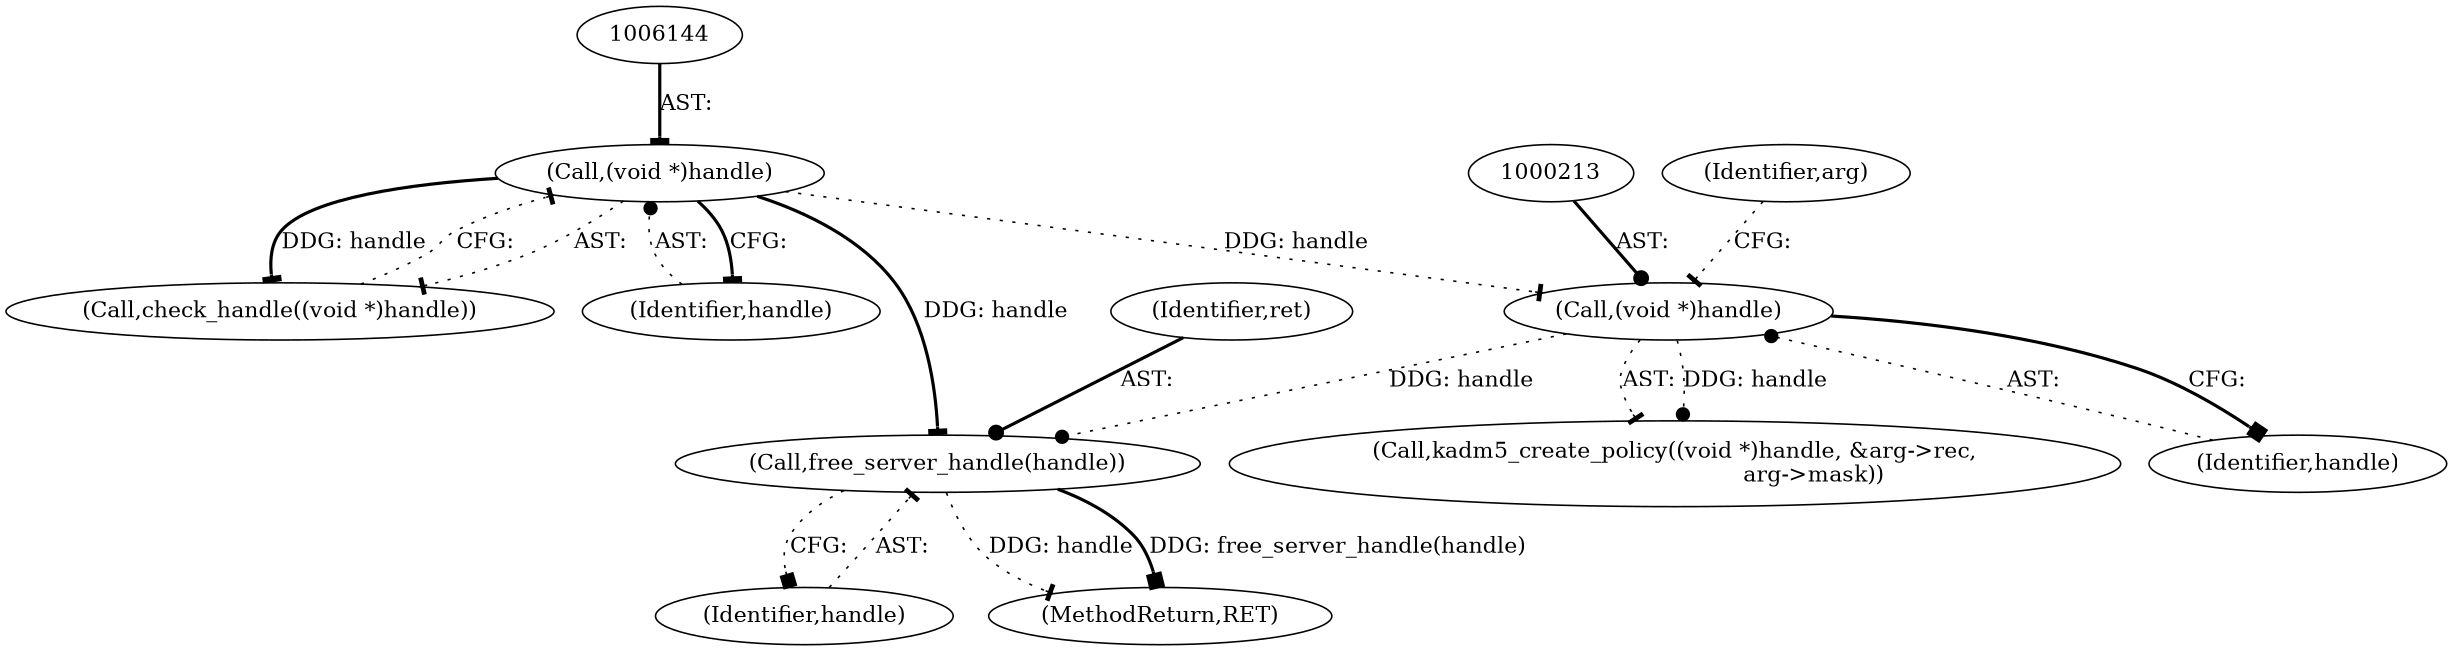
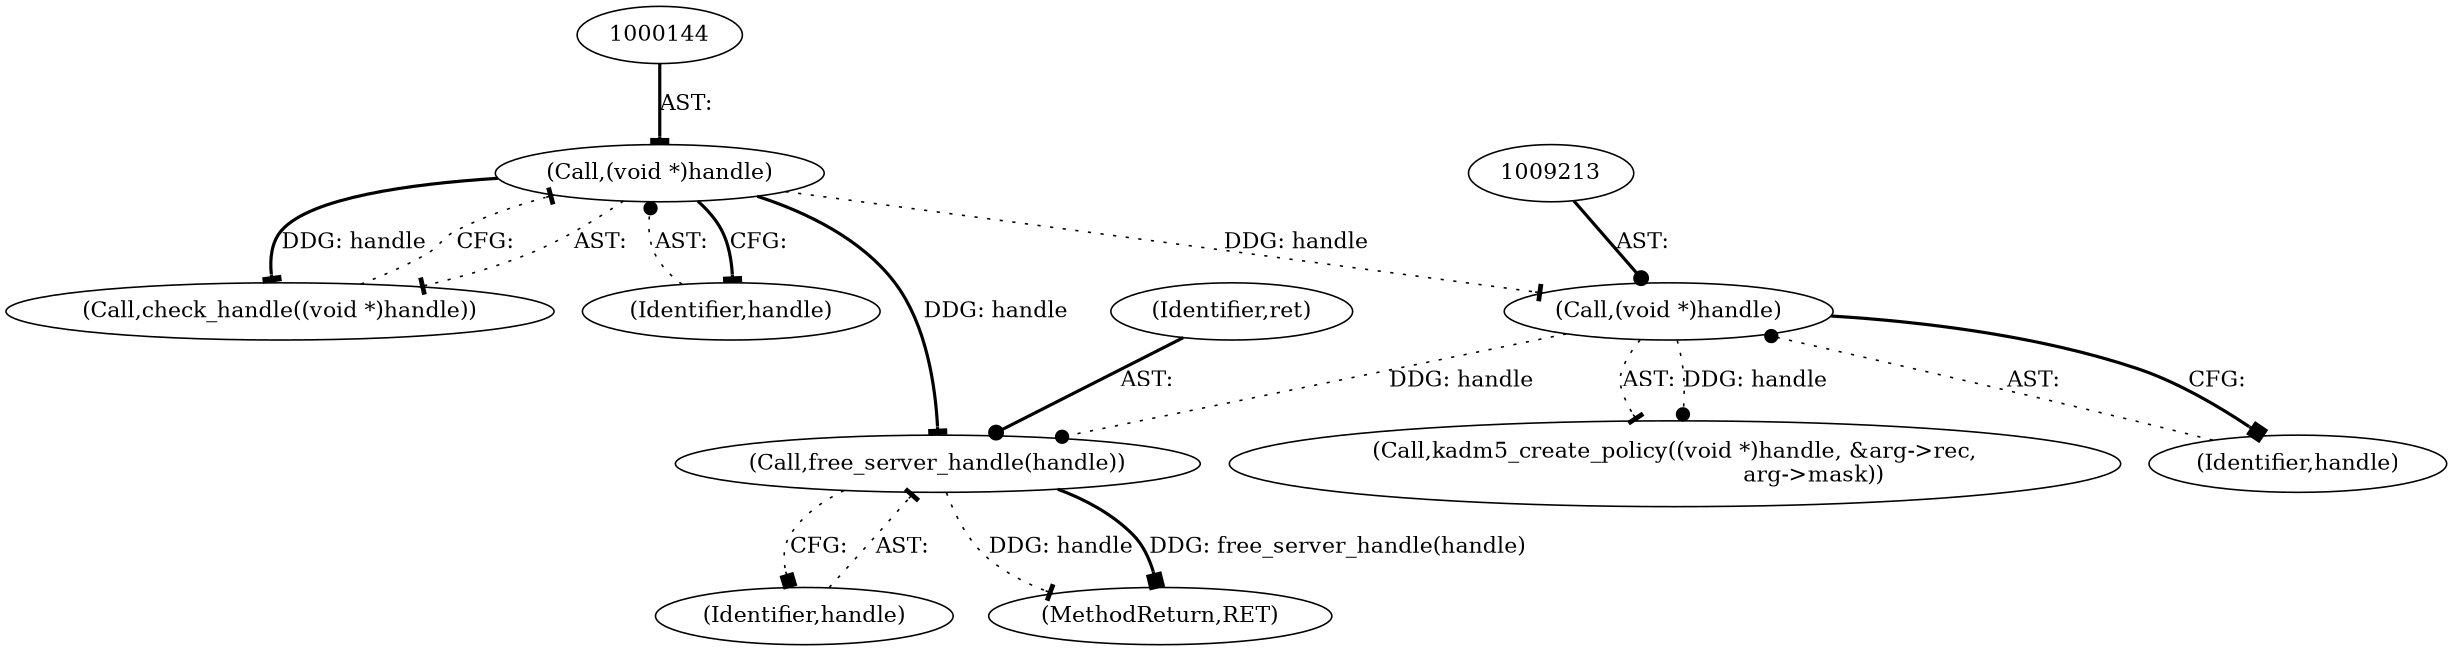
(660, 35) -> (660, 35)
(1551, 173) -> (1551, 173)
(1786, 173) -> none
